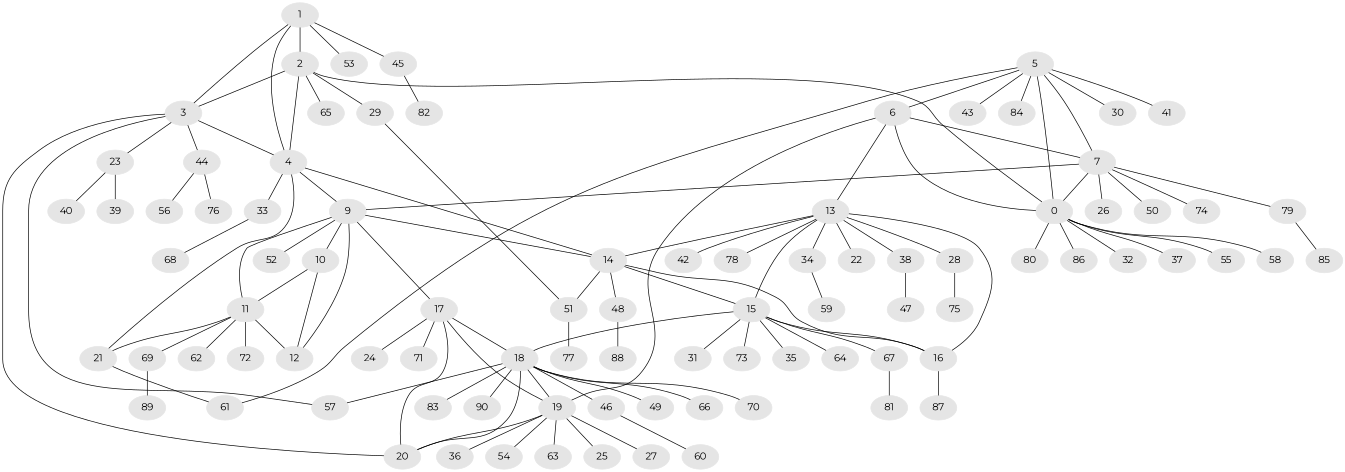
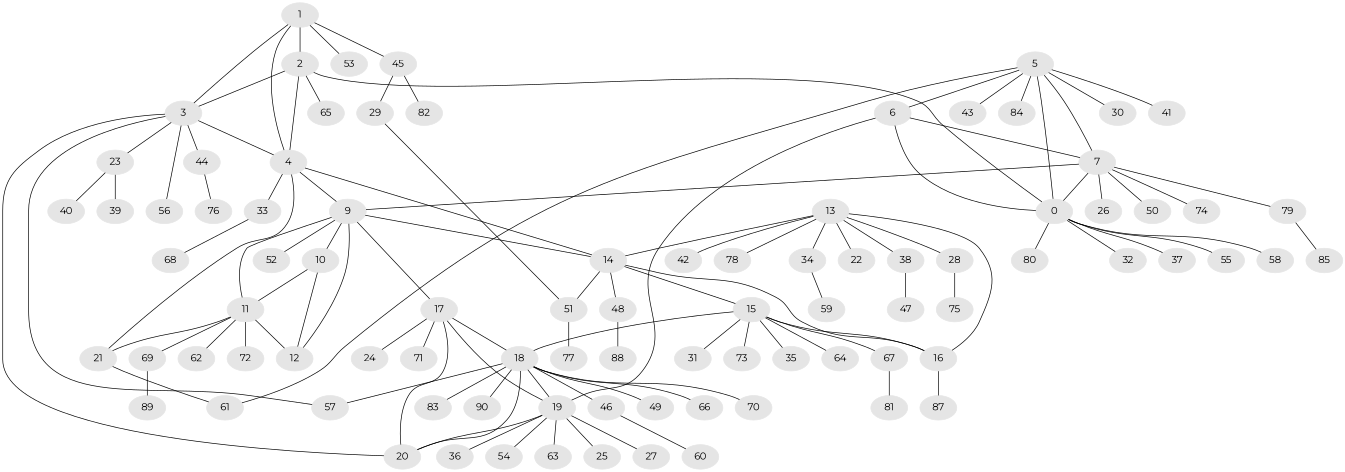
(338, 89) -> (386, 89)
(862, 162) -> none
(183, 187) -> (174, 162)
(779, 253) -> none
(1079, 261) -> none
